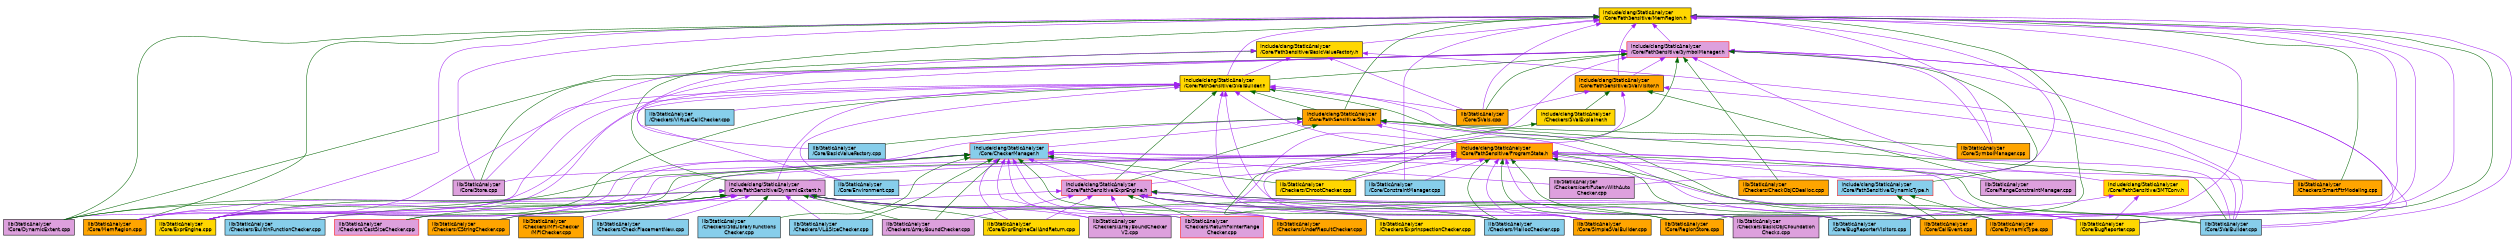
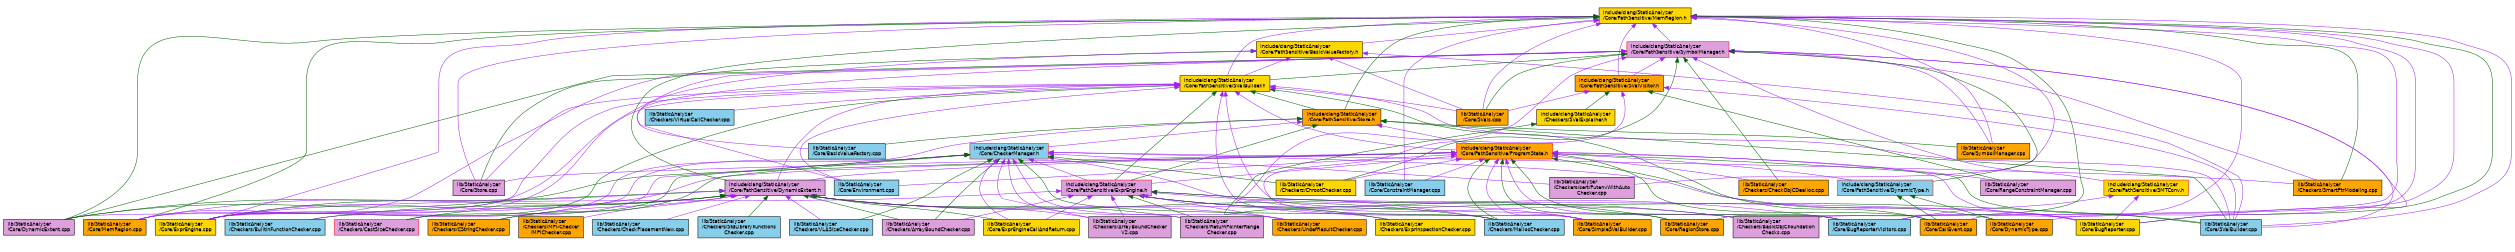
(1681, 191) -> none
(881, 209) -> none
(1222, 227) -> (1222, 227)
